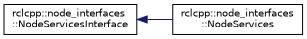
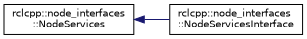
(160, 19) -> (157, 19)
